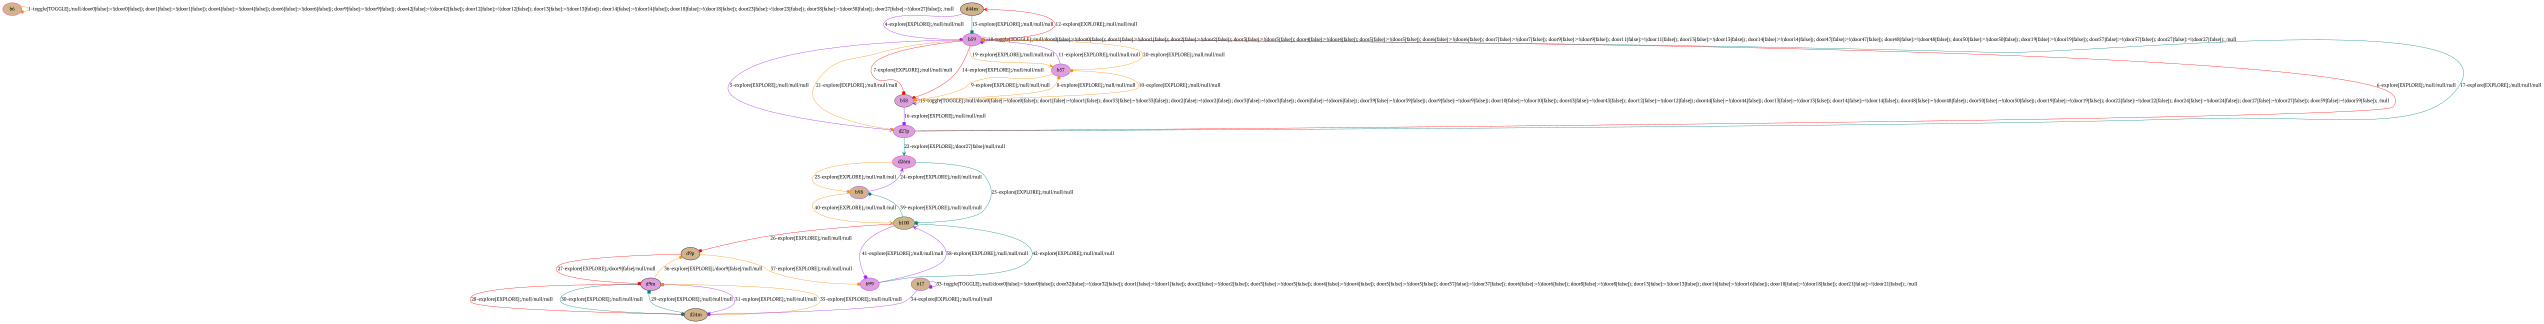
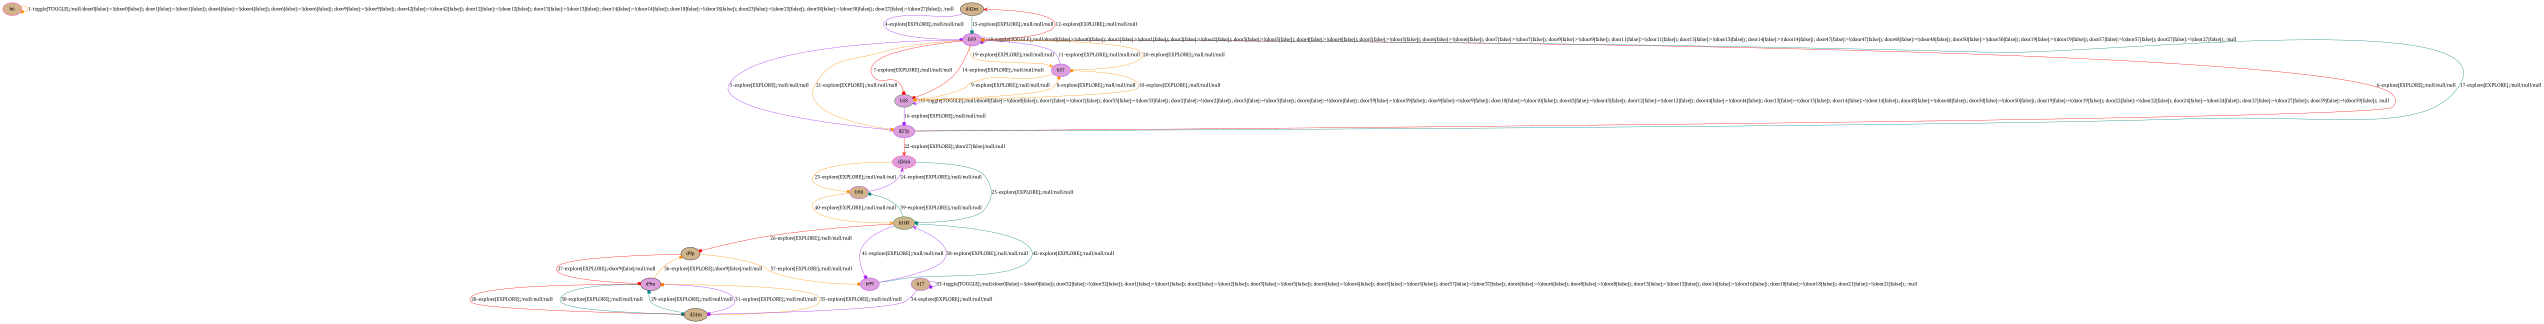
(972, 9) -> (972, 9)
(904, 145) -> (904, 145)
